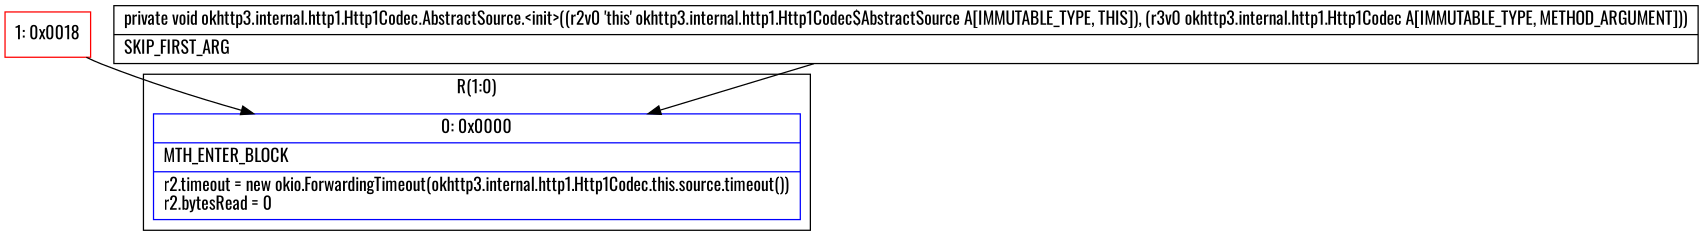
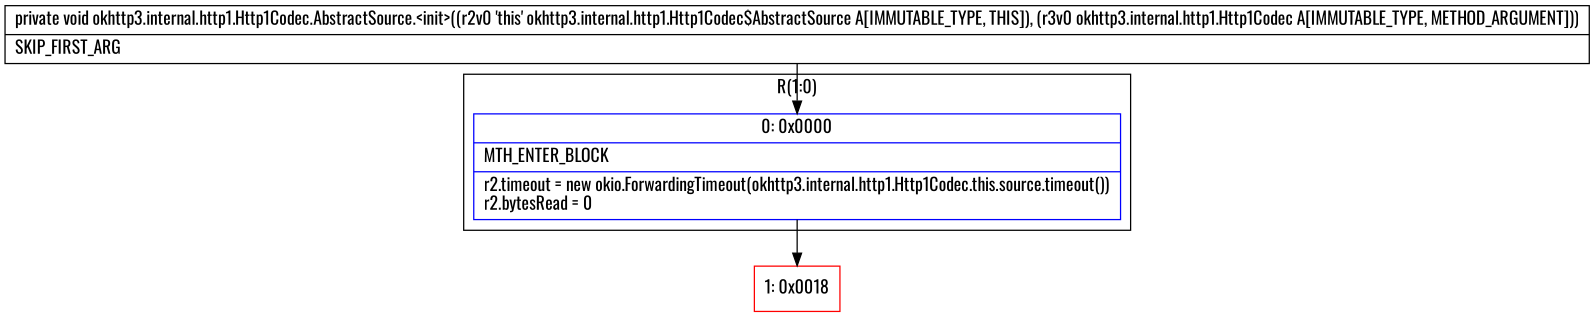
(163, 86) -> (797, 238)
